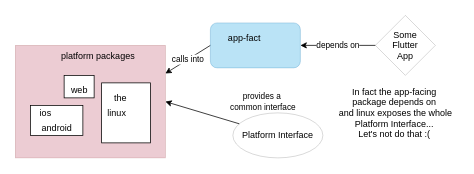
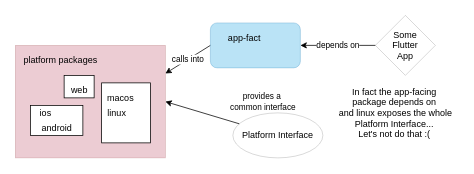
(98, 57) -> (60, 60)
(121, 98) -> (121, 98)
